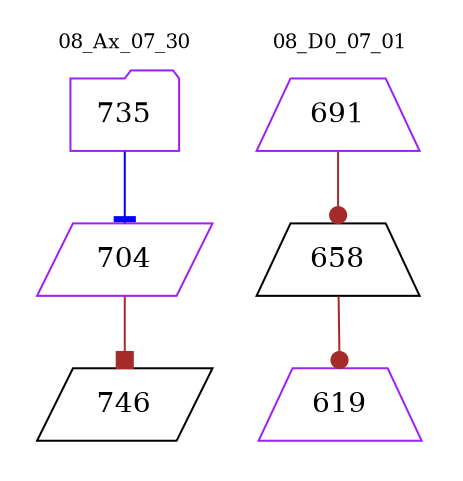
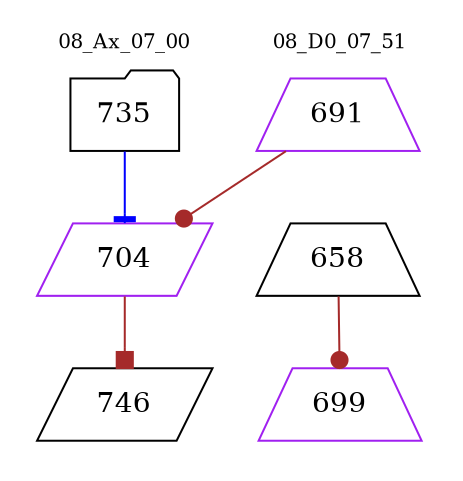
(125, 43) -> (125, 43)
(340, 43) -> (340, 43)
(125, 115) -> (125, 115)
(338, 179) -> (255, 172)
(340, 405) -> (340, 405)
